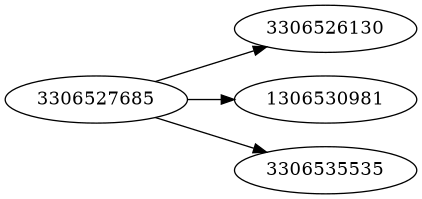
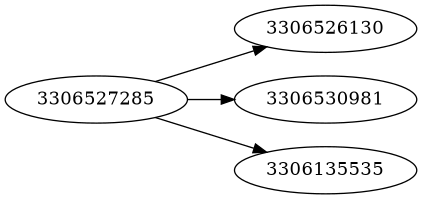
(96, 100) -> (96, 100)
(326, 100) -> (326, 100)
(326, 170) -> (326, 170)
